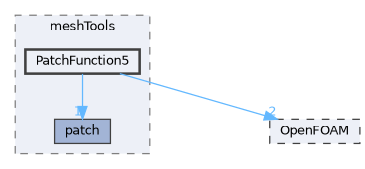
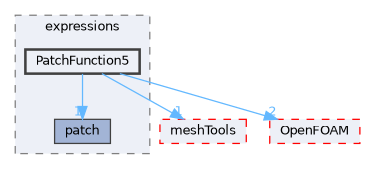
(83, 27) -> (83, 27)
none -> (203, 131)
(315, 131) -> (315, 131)
